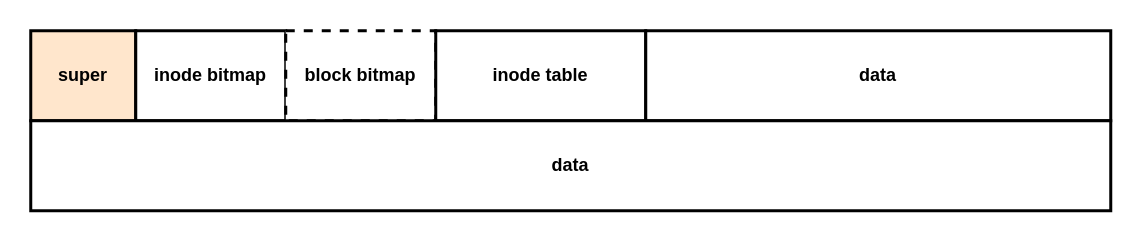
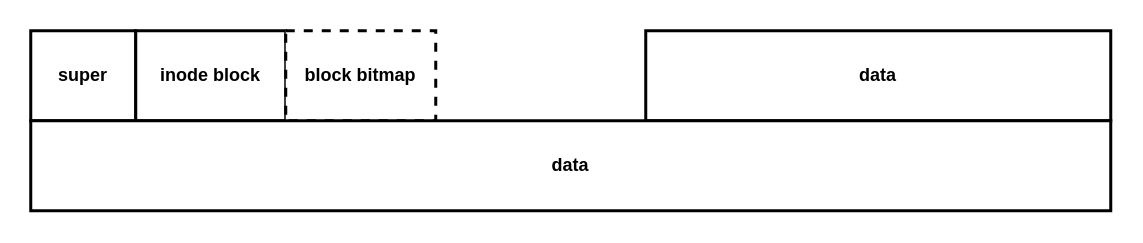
(83, 76) -> (83, 76)
(211, 76) -> (211, 76)
(541, 76) -> none
